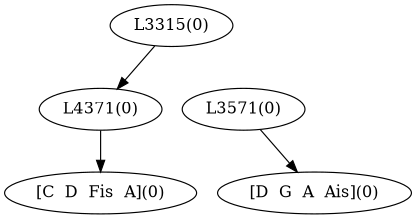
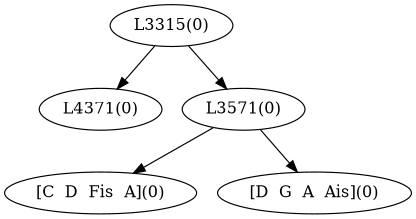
none -> (204, 63)
(101, 145) -> (178, 148)
